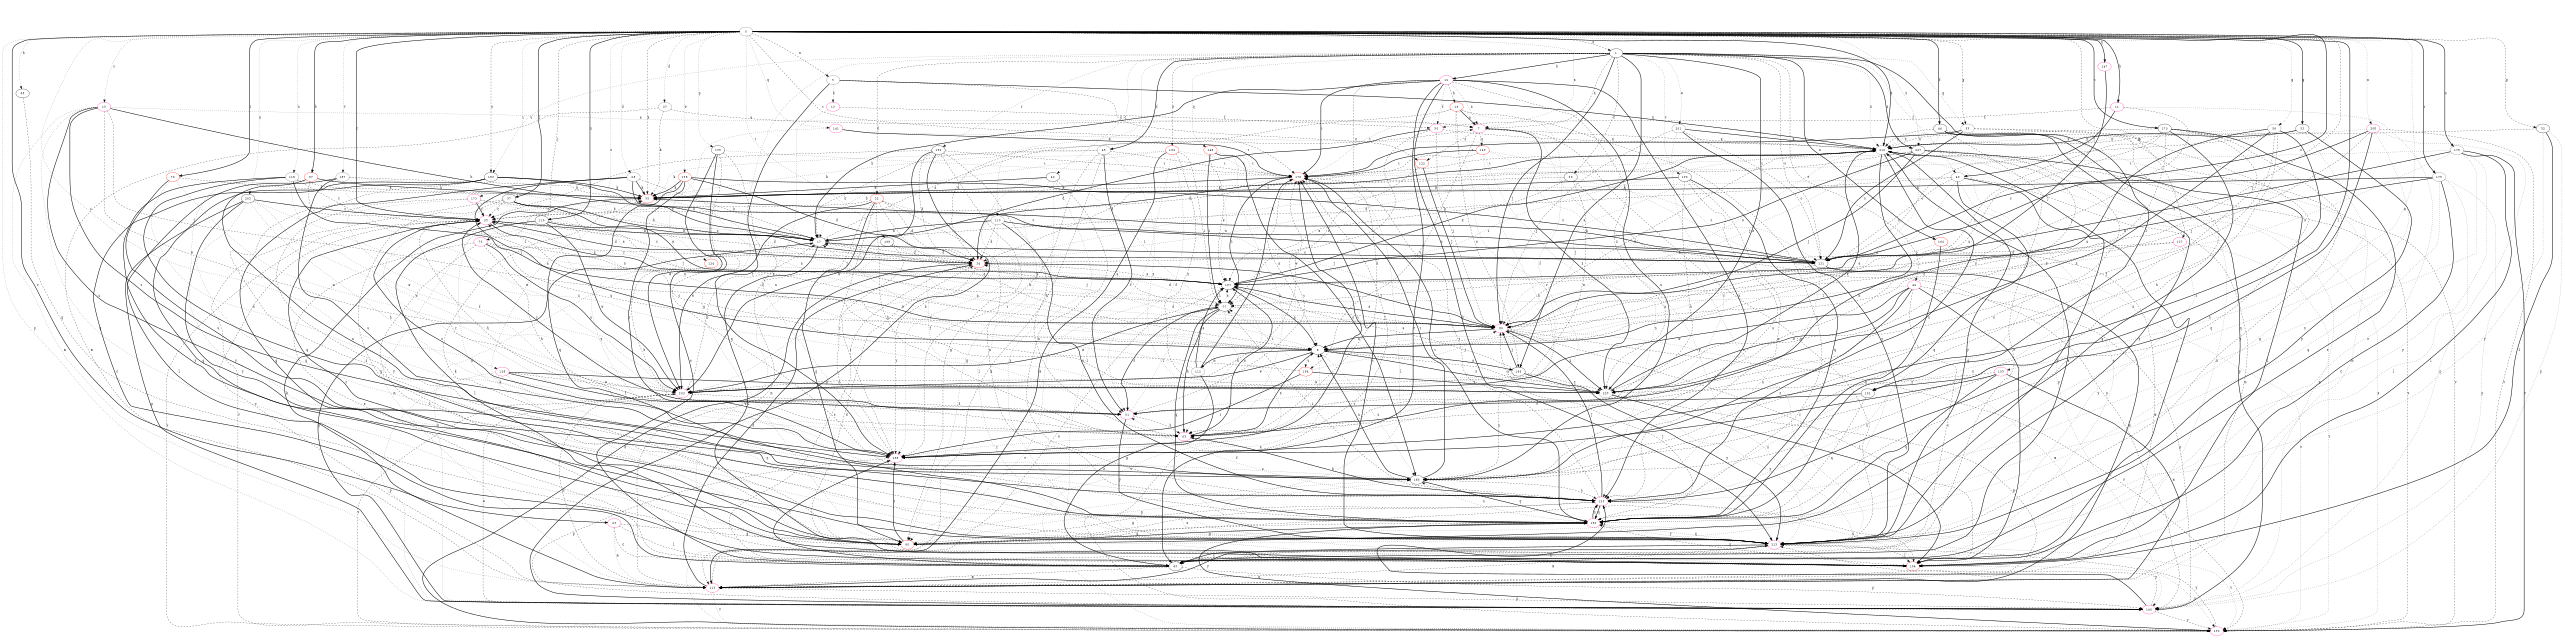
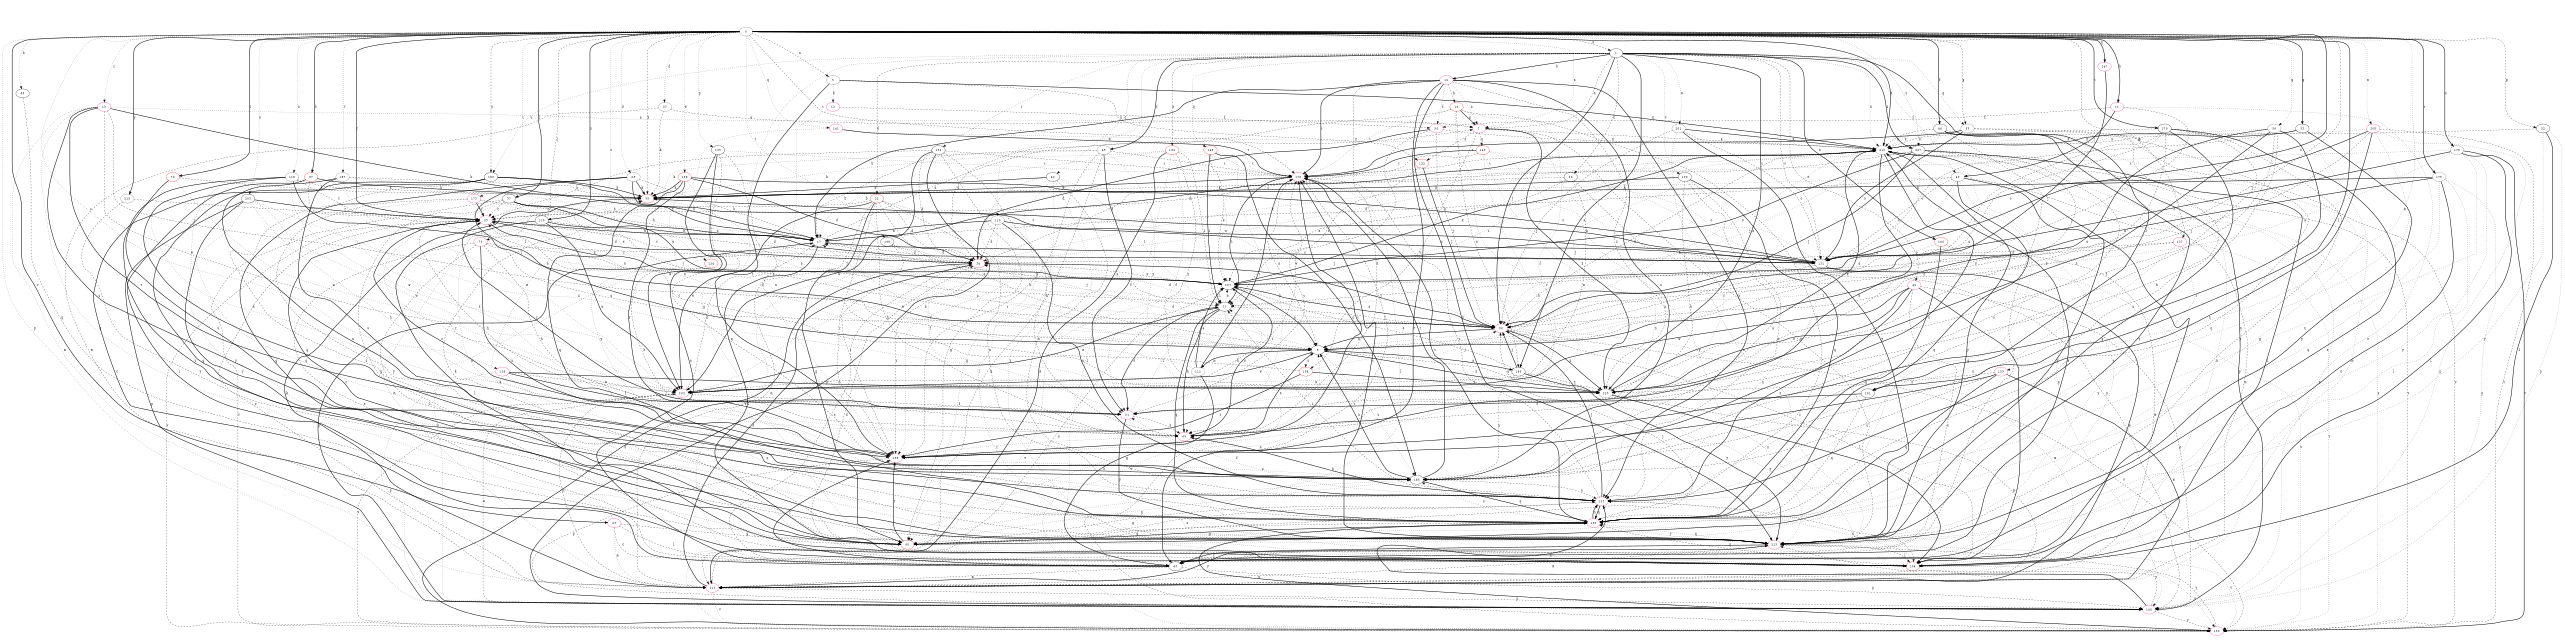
none -> (127, 199)
(584, 312) -> (759, 437)
